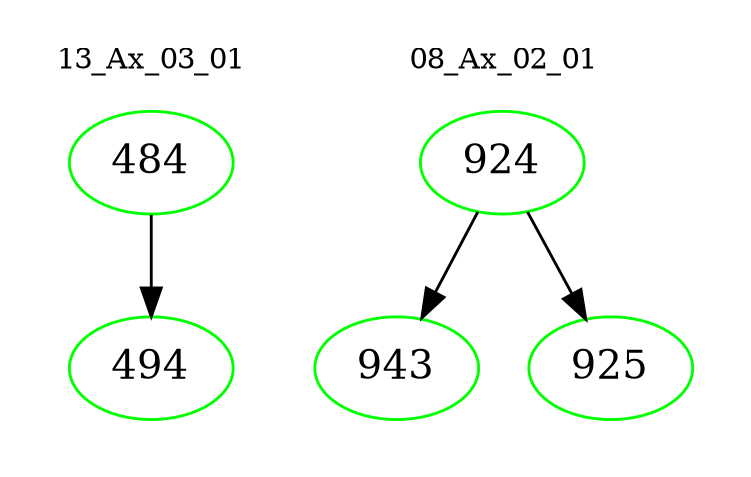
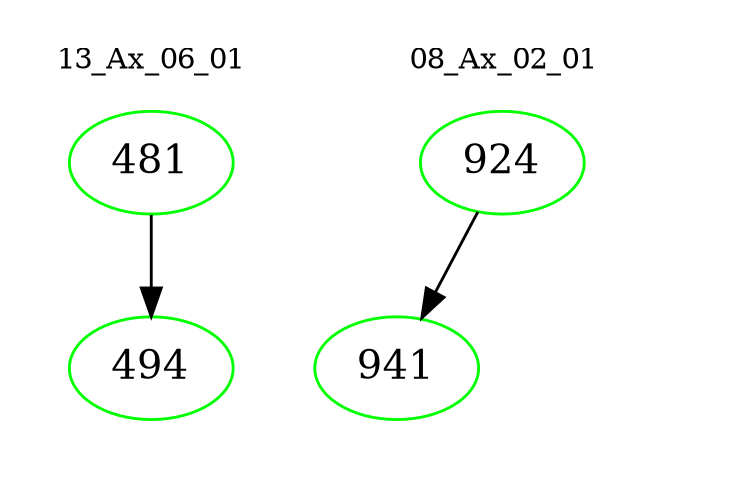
(151, 61) -> (151, 61)
(151, 163) -> (151, 163)
(397, 368) -> (397, 368)
(611, 368) -> none
